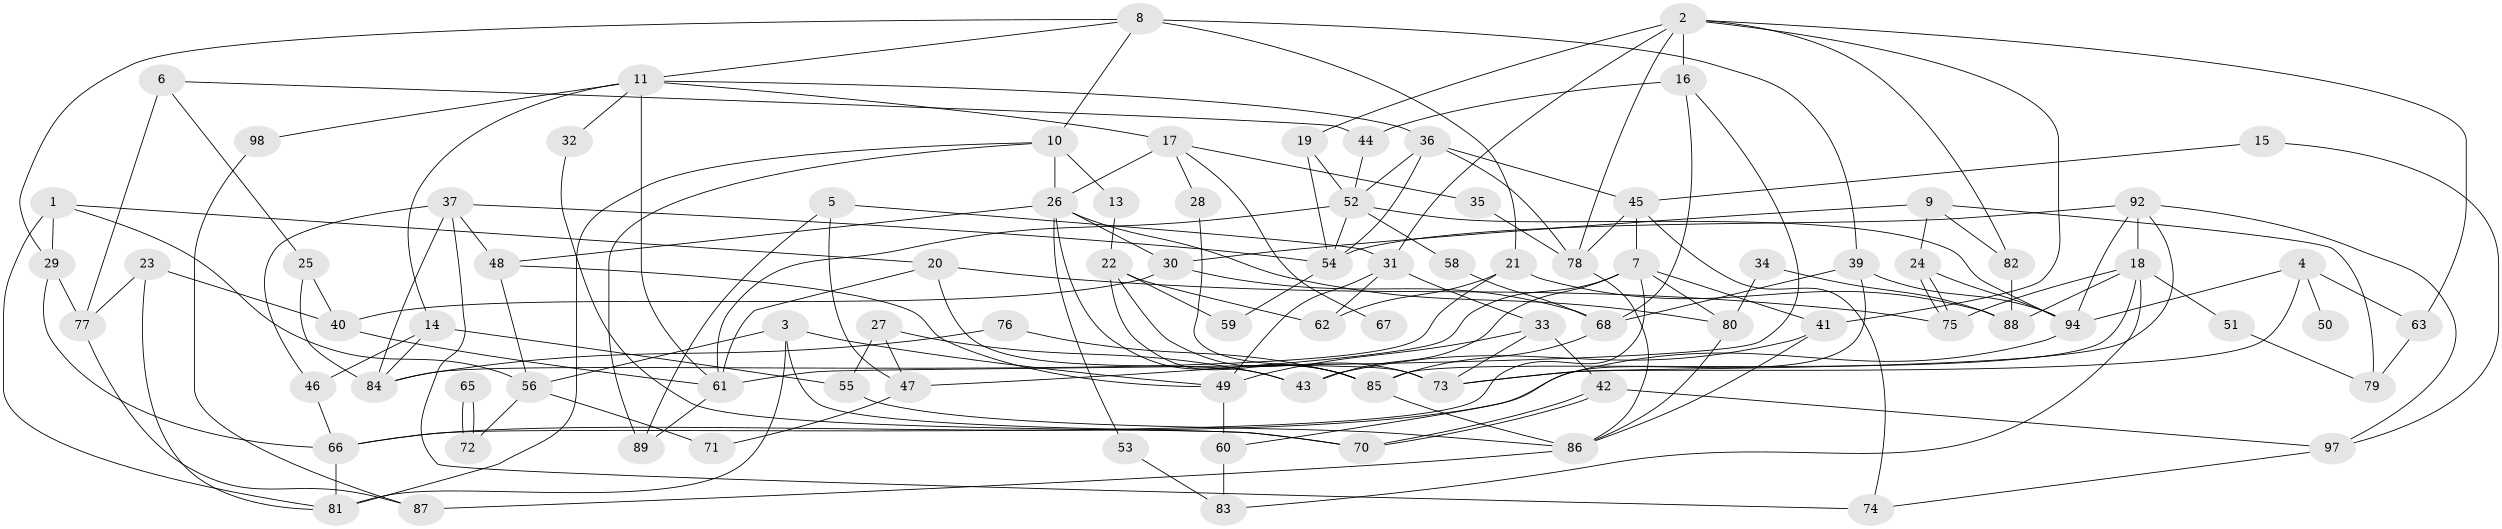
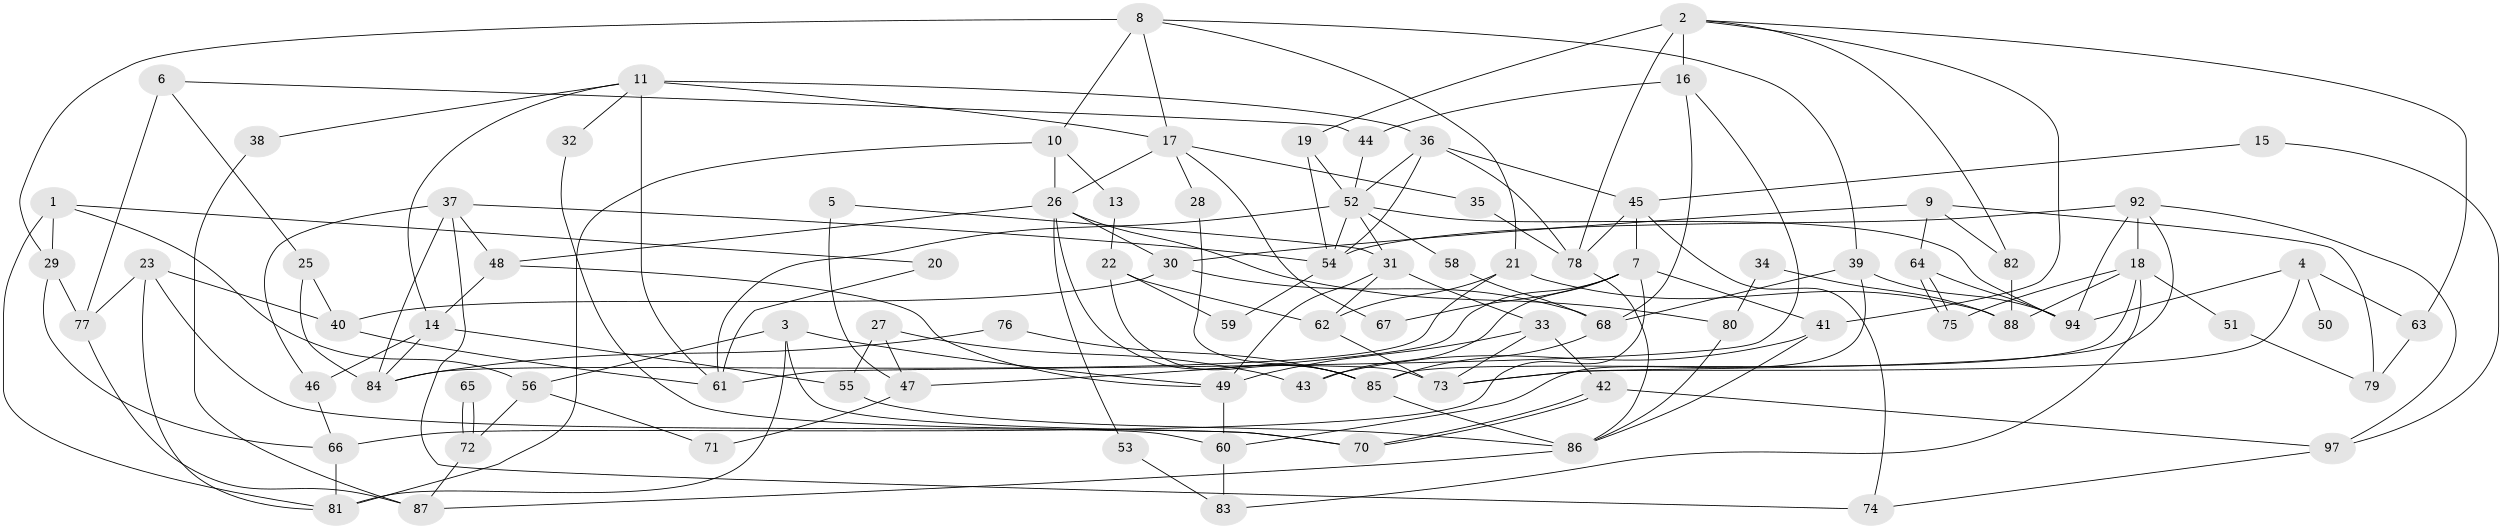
(891, 49) -> (1155, 80)
(1520, 125) -> (1373, 236)
(258, 142) -> (258, 142)
(1918, 264) -> (1918, 264)
(1273, 289) -> none
(1679, 292) -> (1470, 307)
(513, 326) -> (468, 292)
(1181, 346) -> (1361, 346)
(1053, 361) -> none
none -> (542, 425)
(1213, 428) -> none
(641, 449) -> none
none -> (450, 473)
